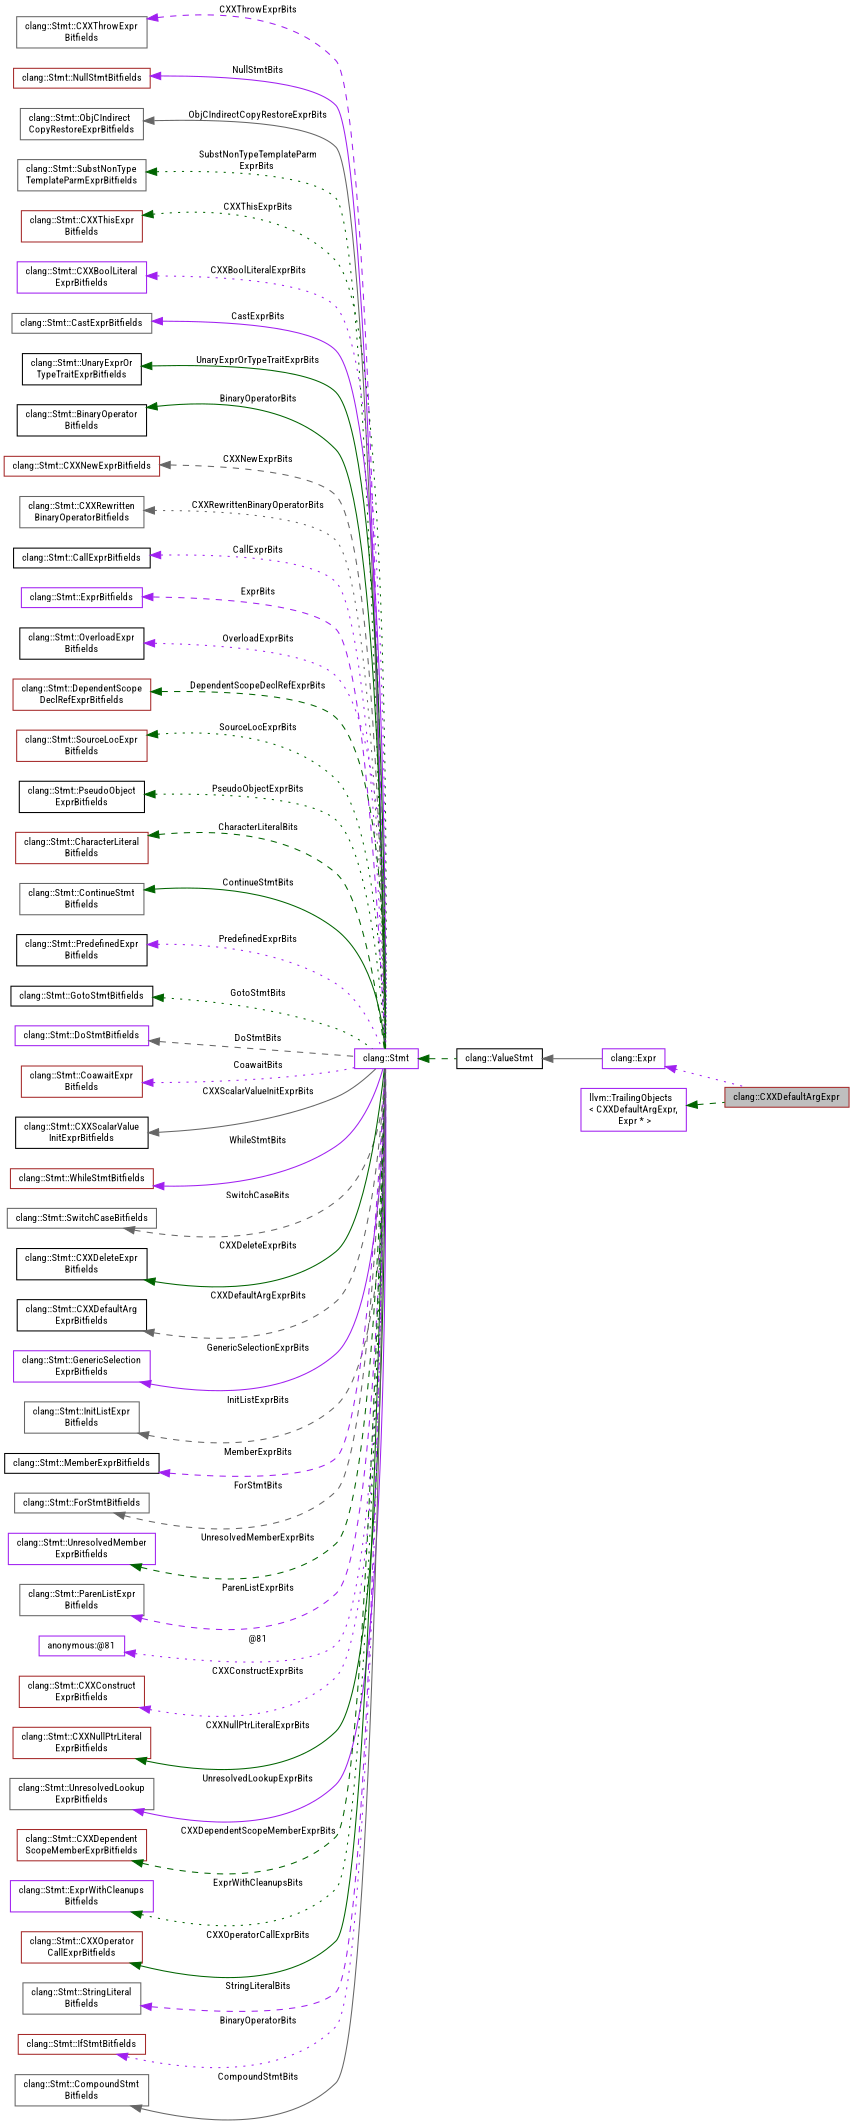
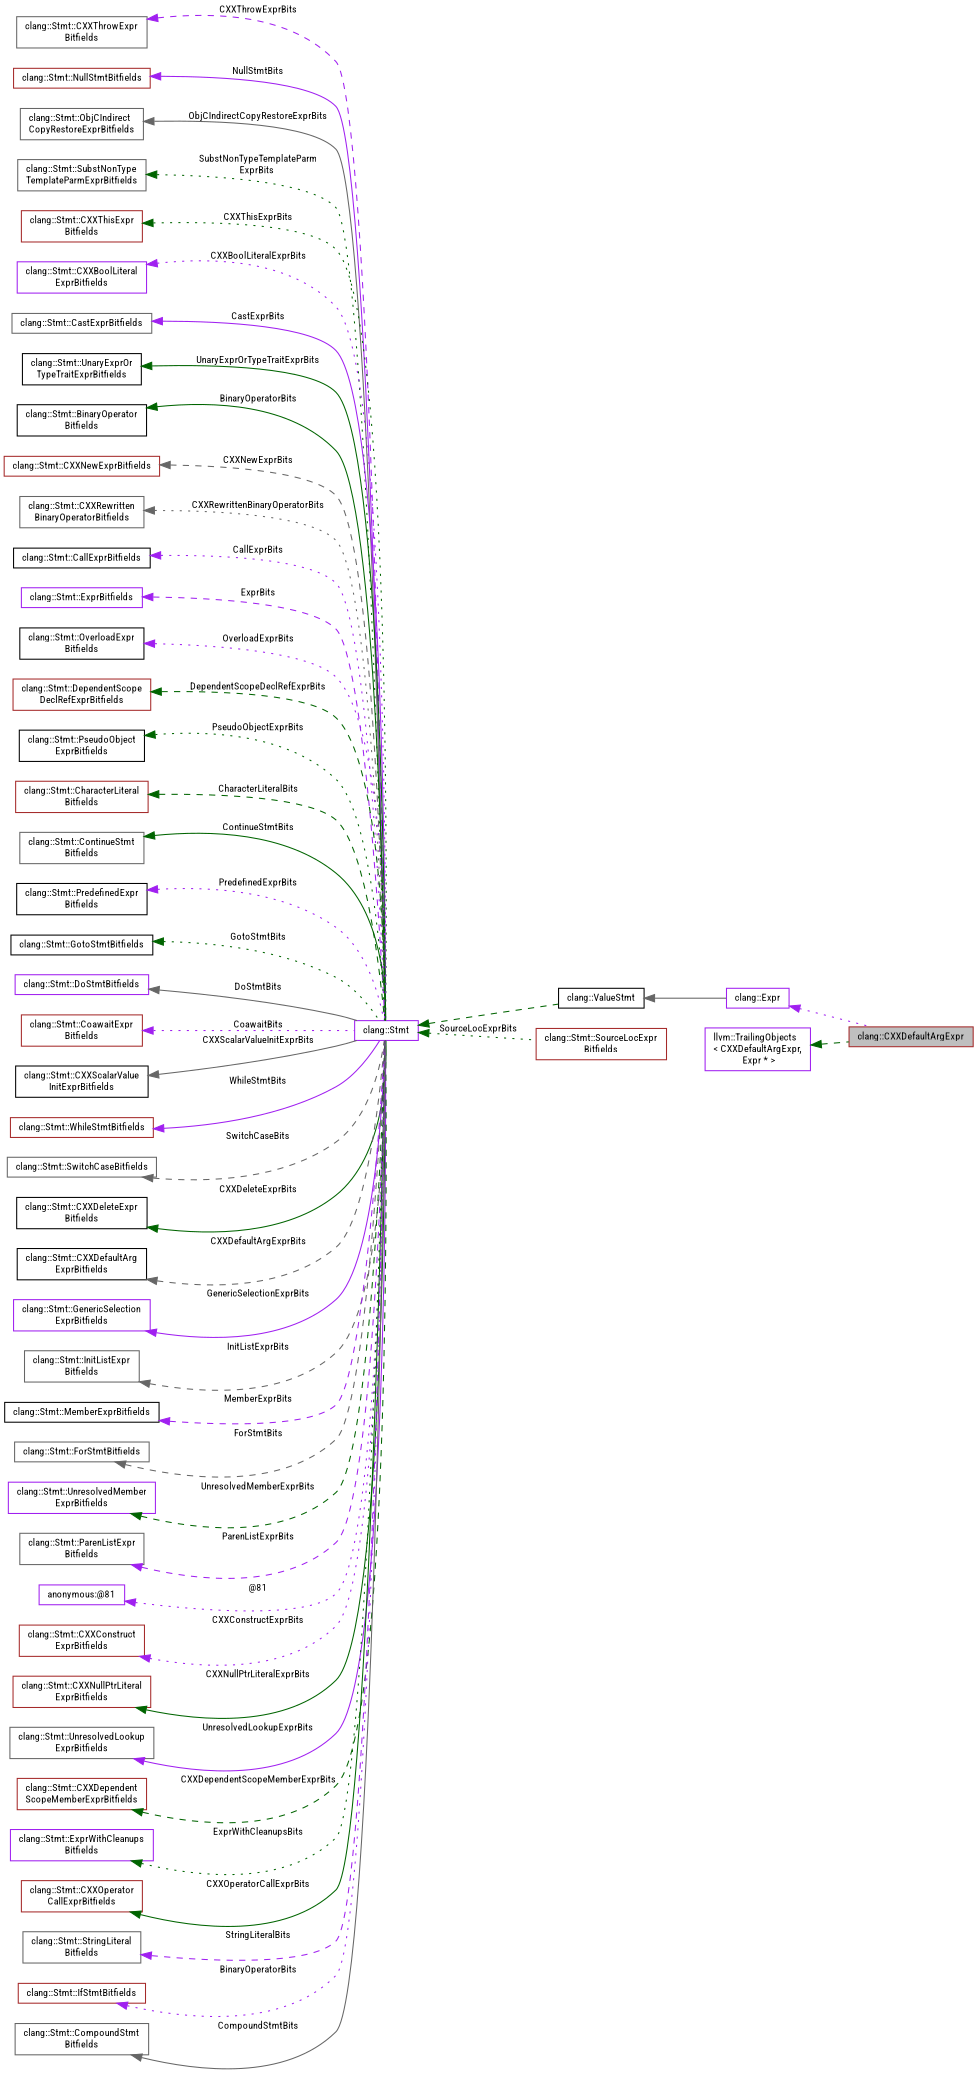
(356, 818) -> (482, 1037)
(257, 1049) -> (259, 1001)
